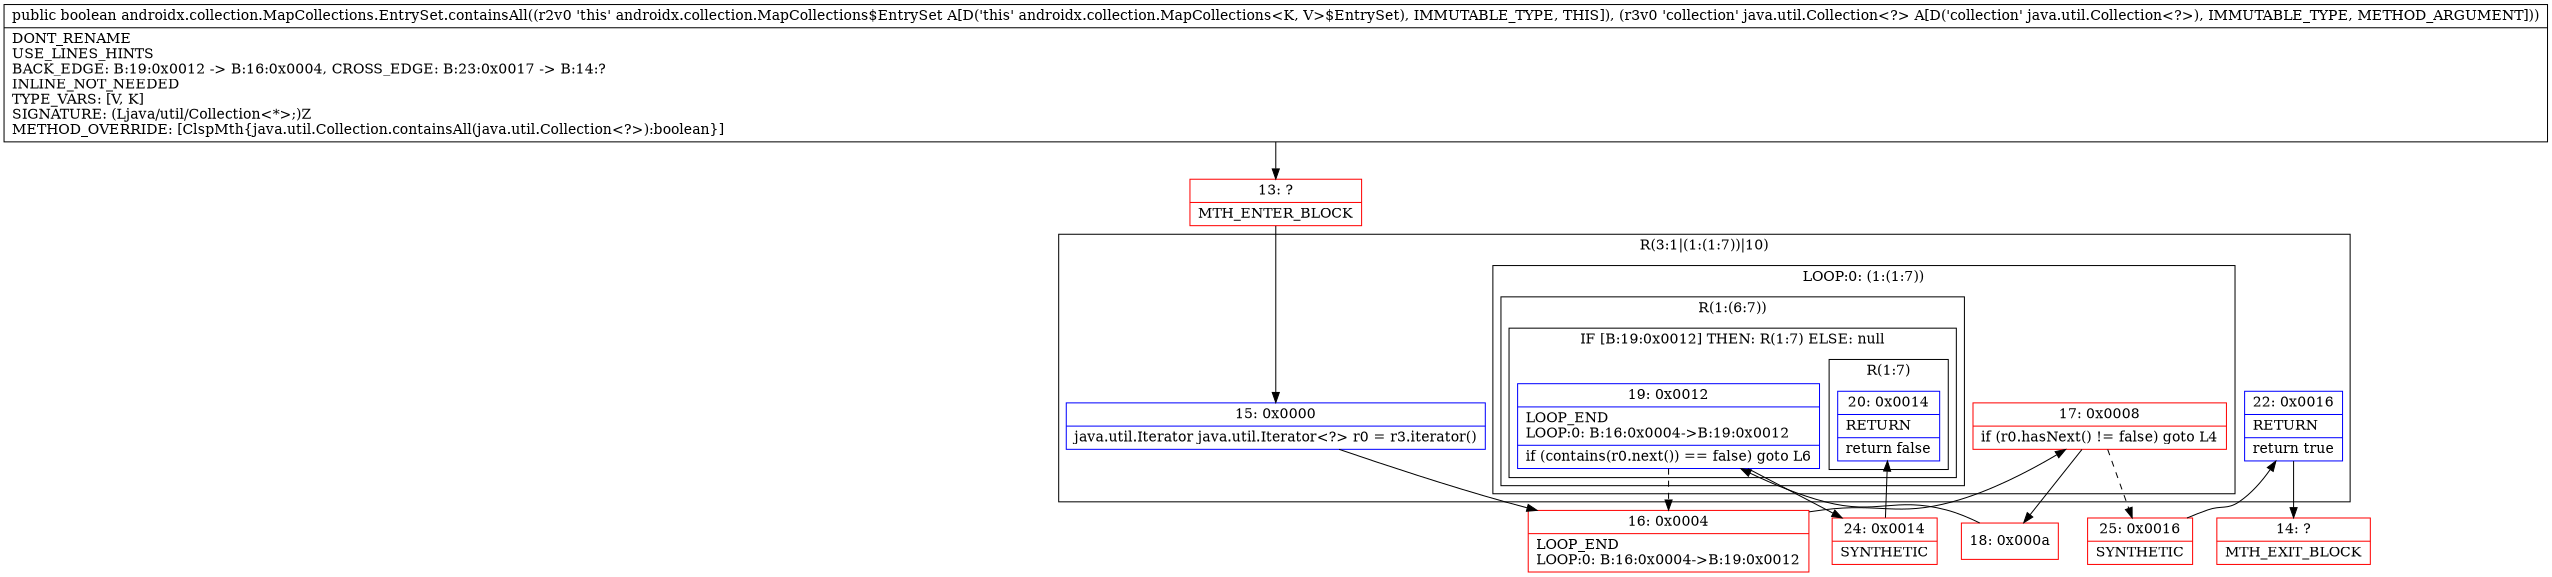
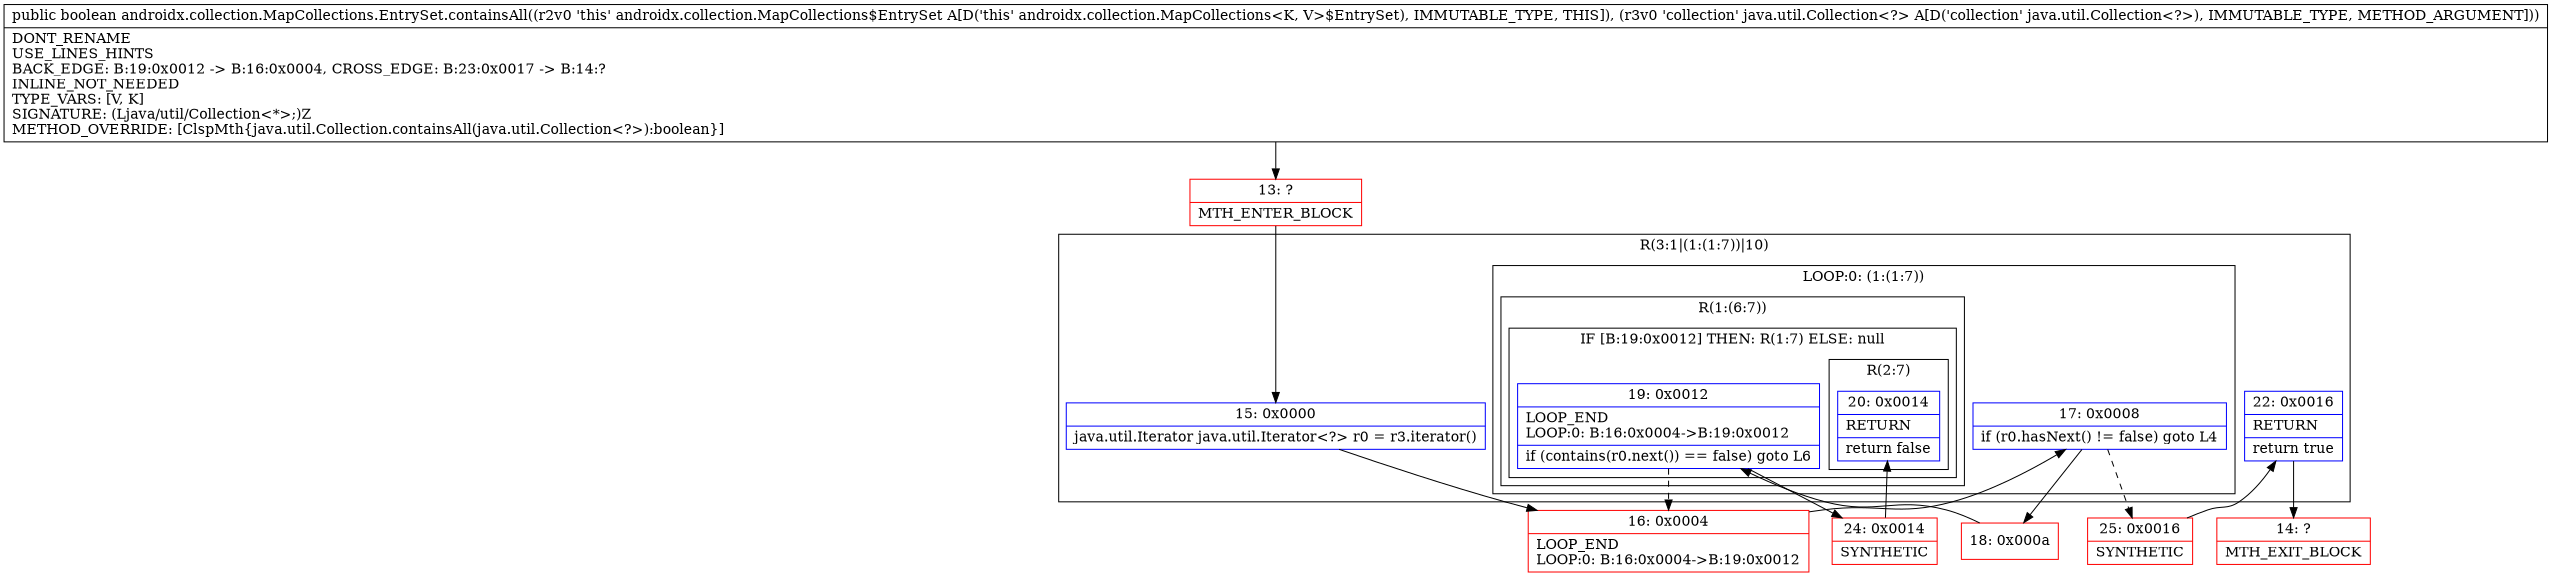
(1889, 371) -> (1889, 371)
(2100, 426) -> (2100, 426)
